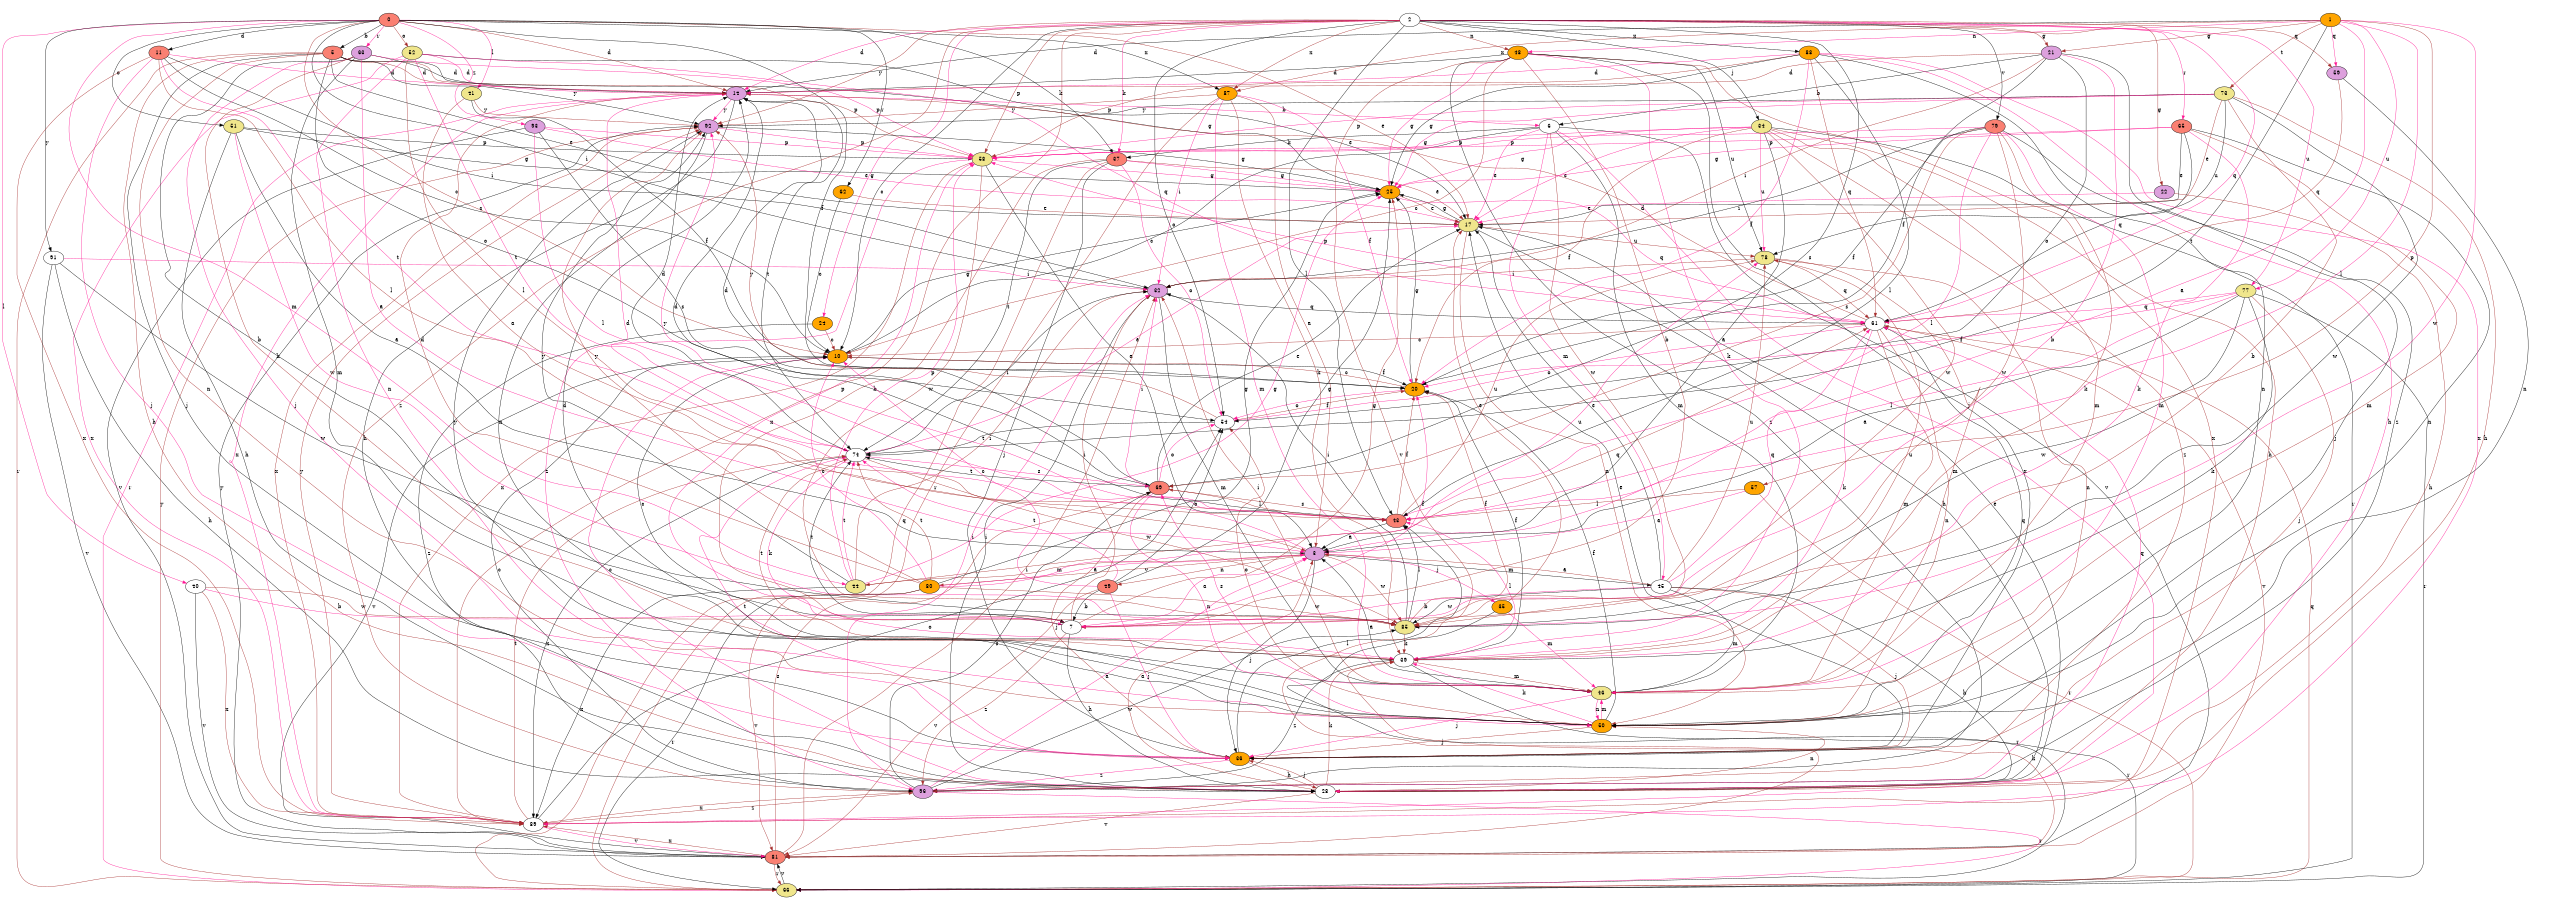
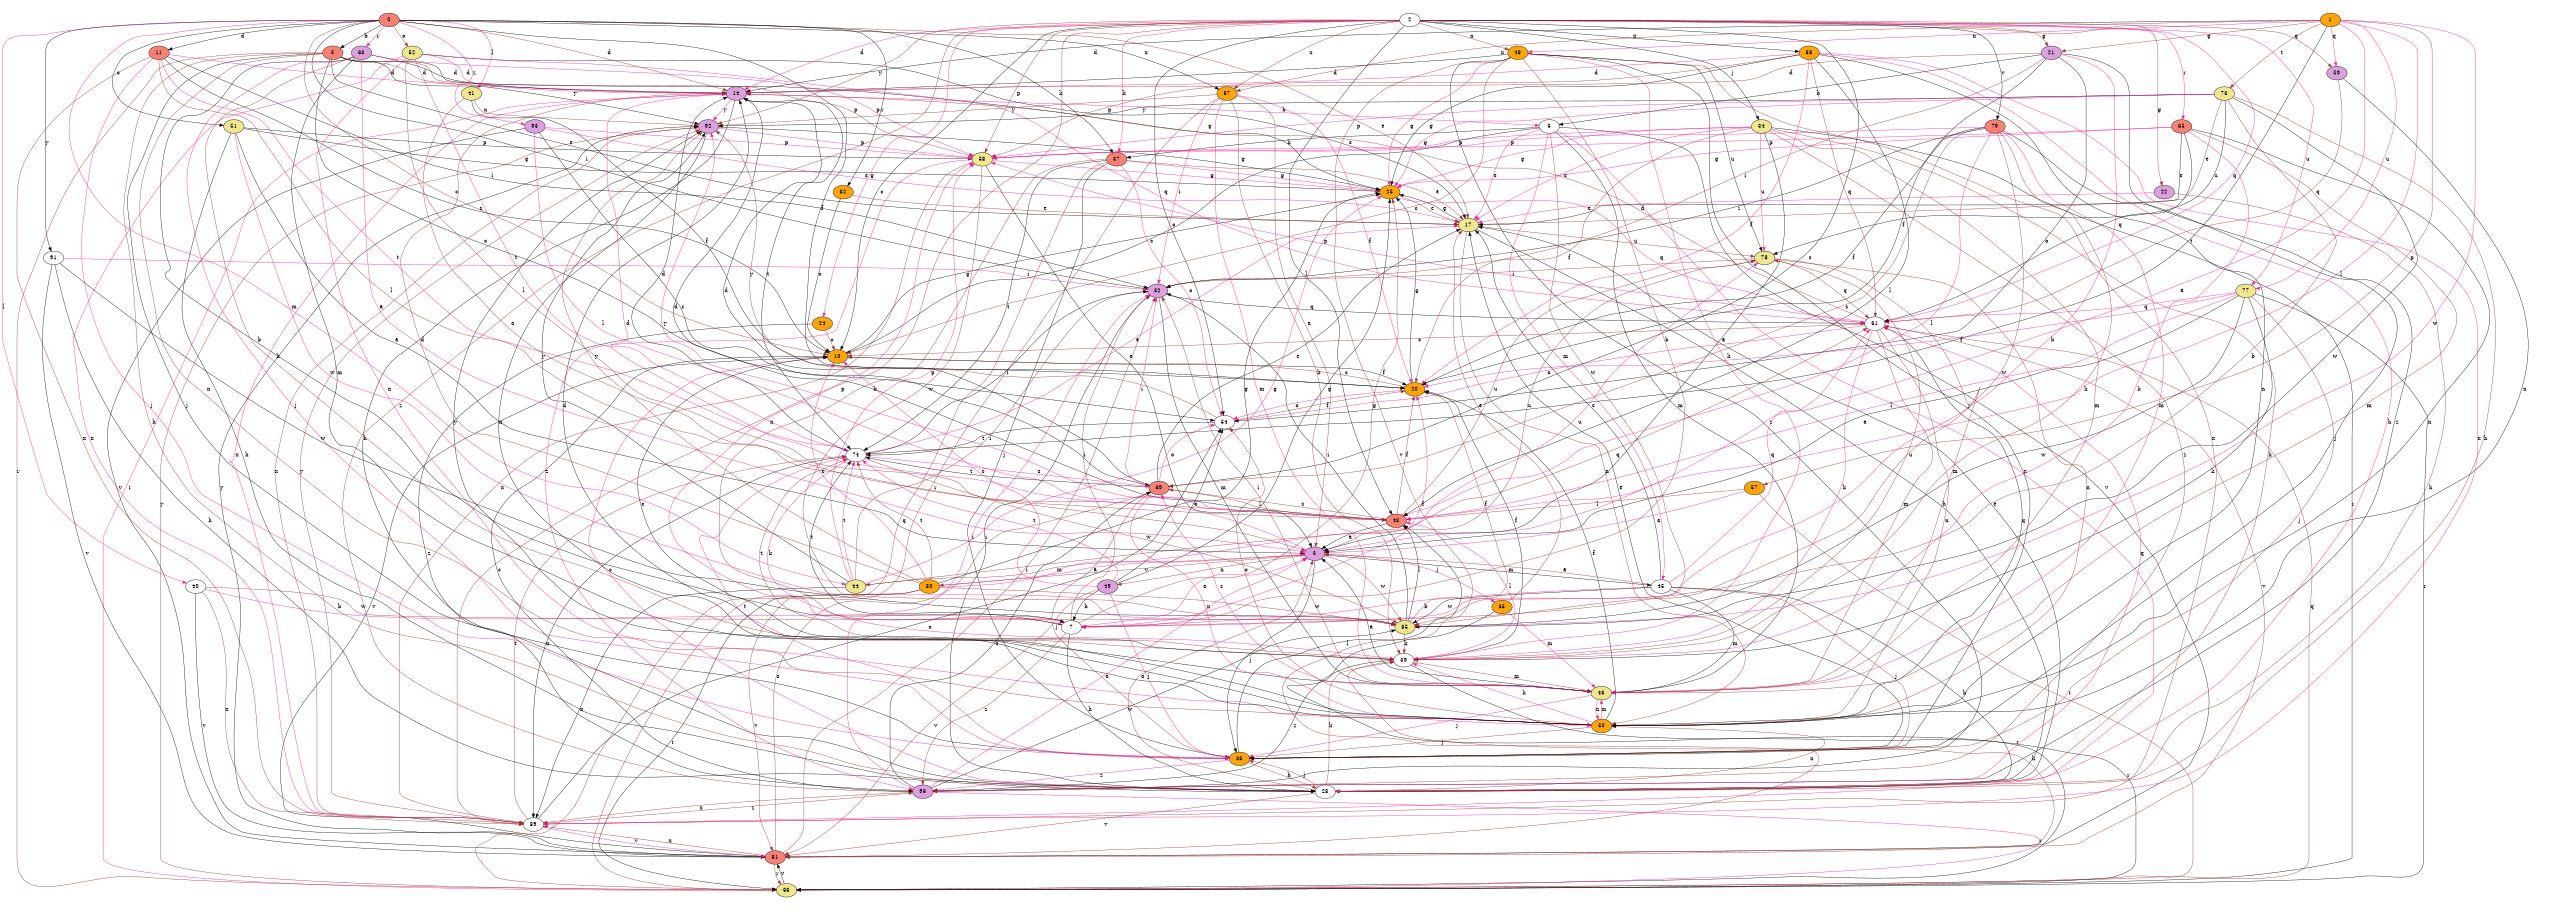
(486, 110) -> (486, 110)
(1748, 427) -> (1528, 406)
(1833, 473) -> none
(1108, 587) -> (1108, 587)
